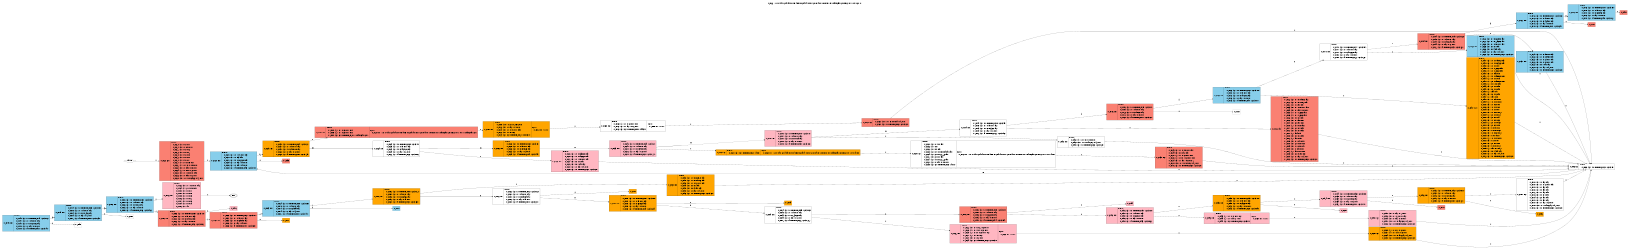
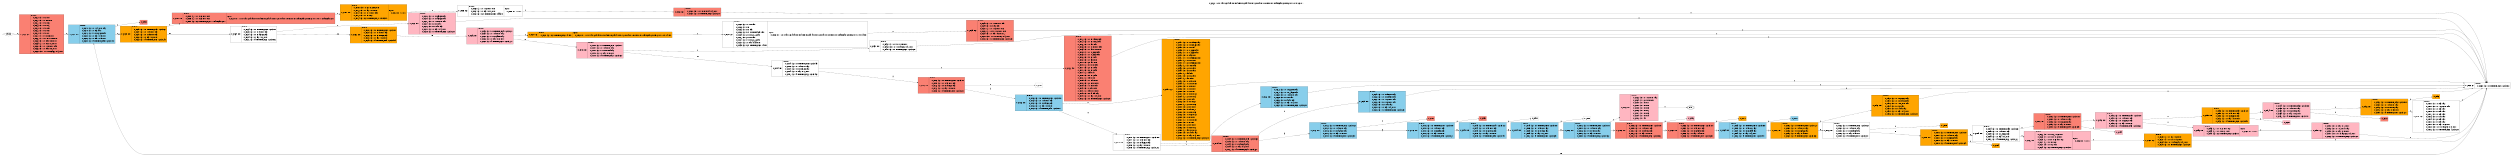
none -> (1456, 130)
